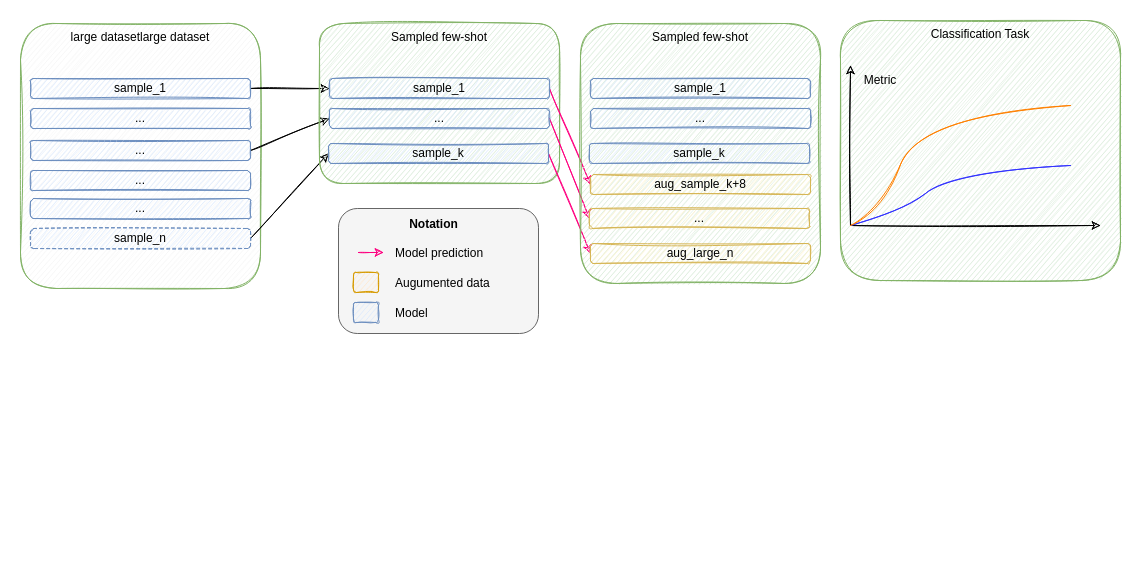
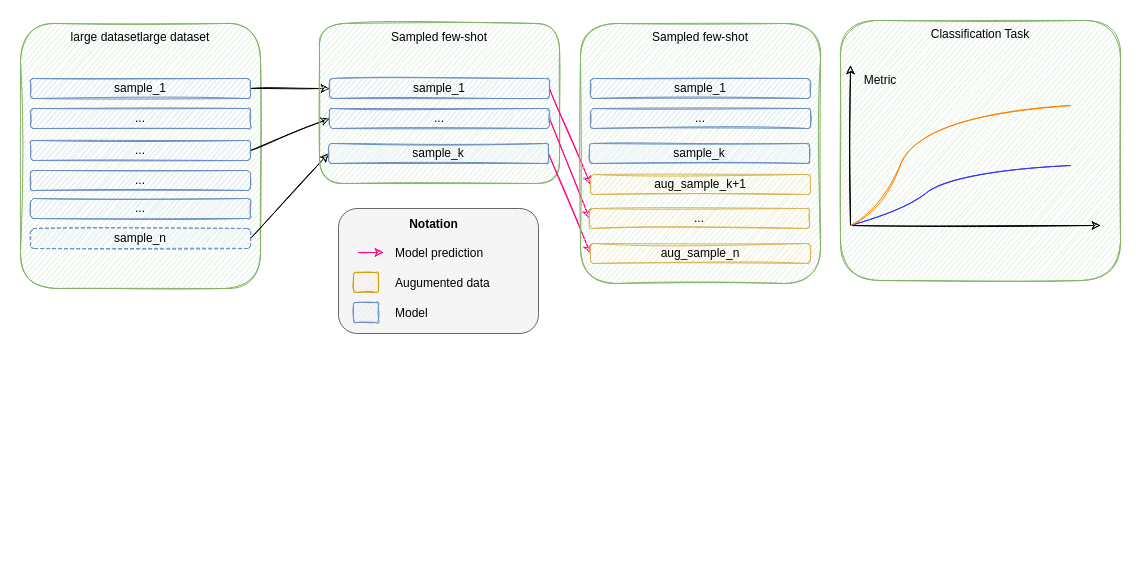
(141, 38) -> (141, 38)
(701, 185) -> (701, 185)
(701, 254) -> (701, 254)
